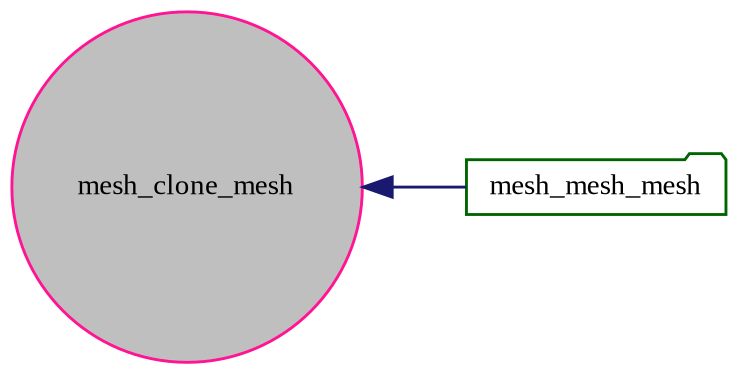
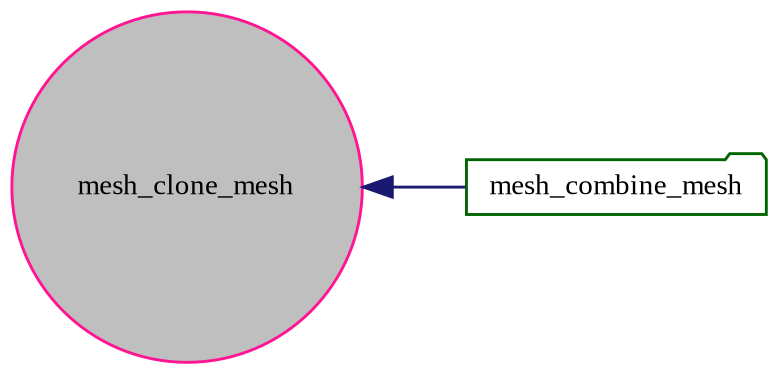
(596, 187) -> (616, 187)
